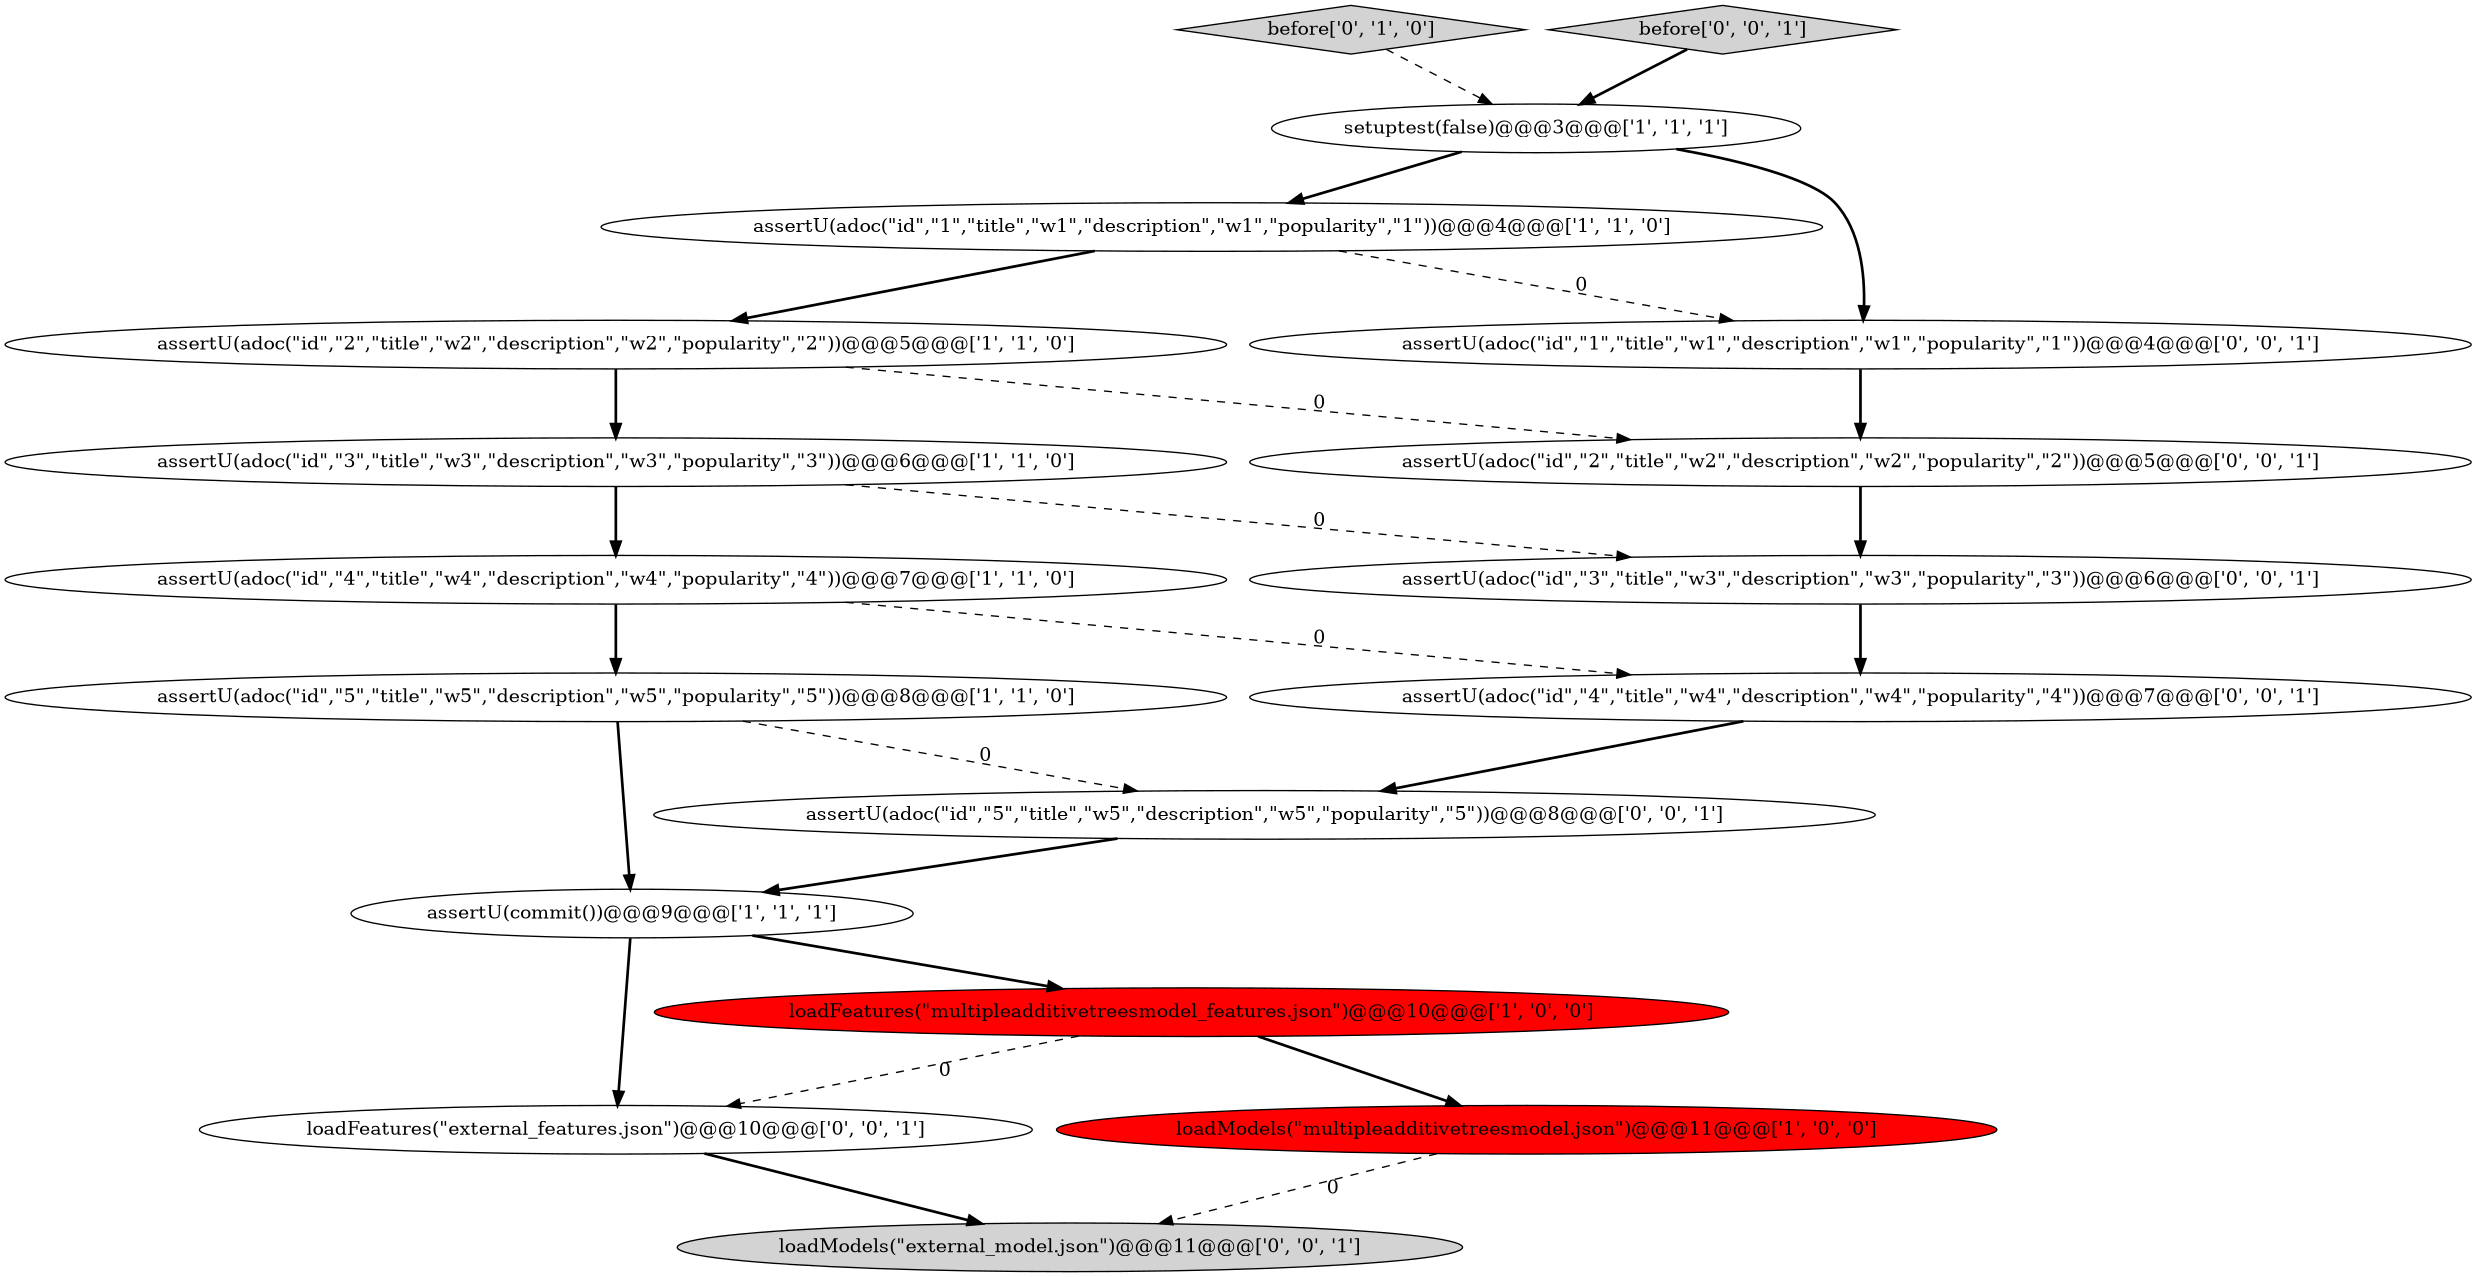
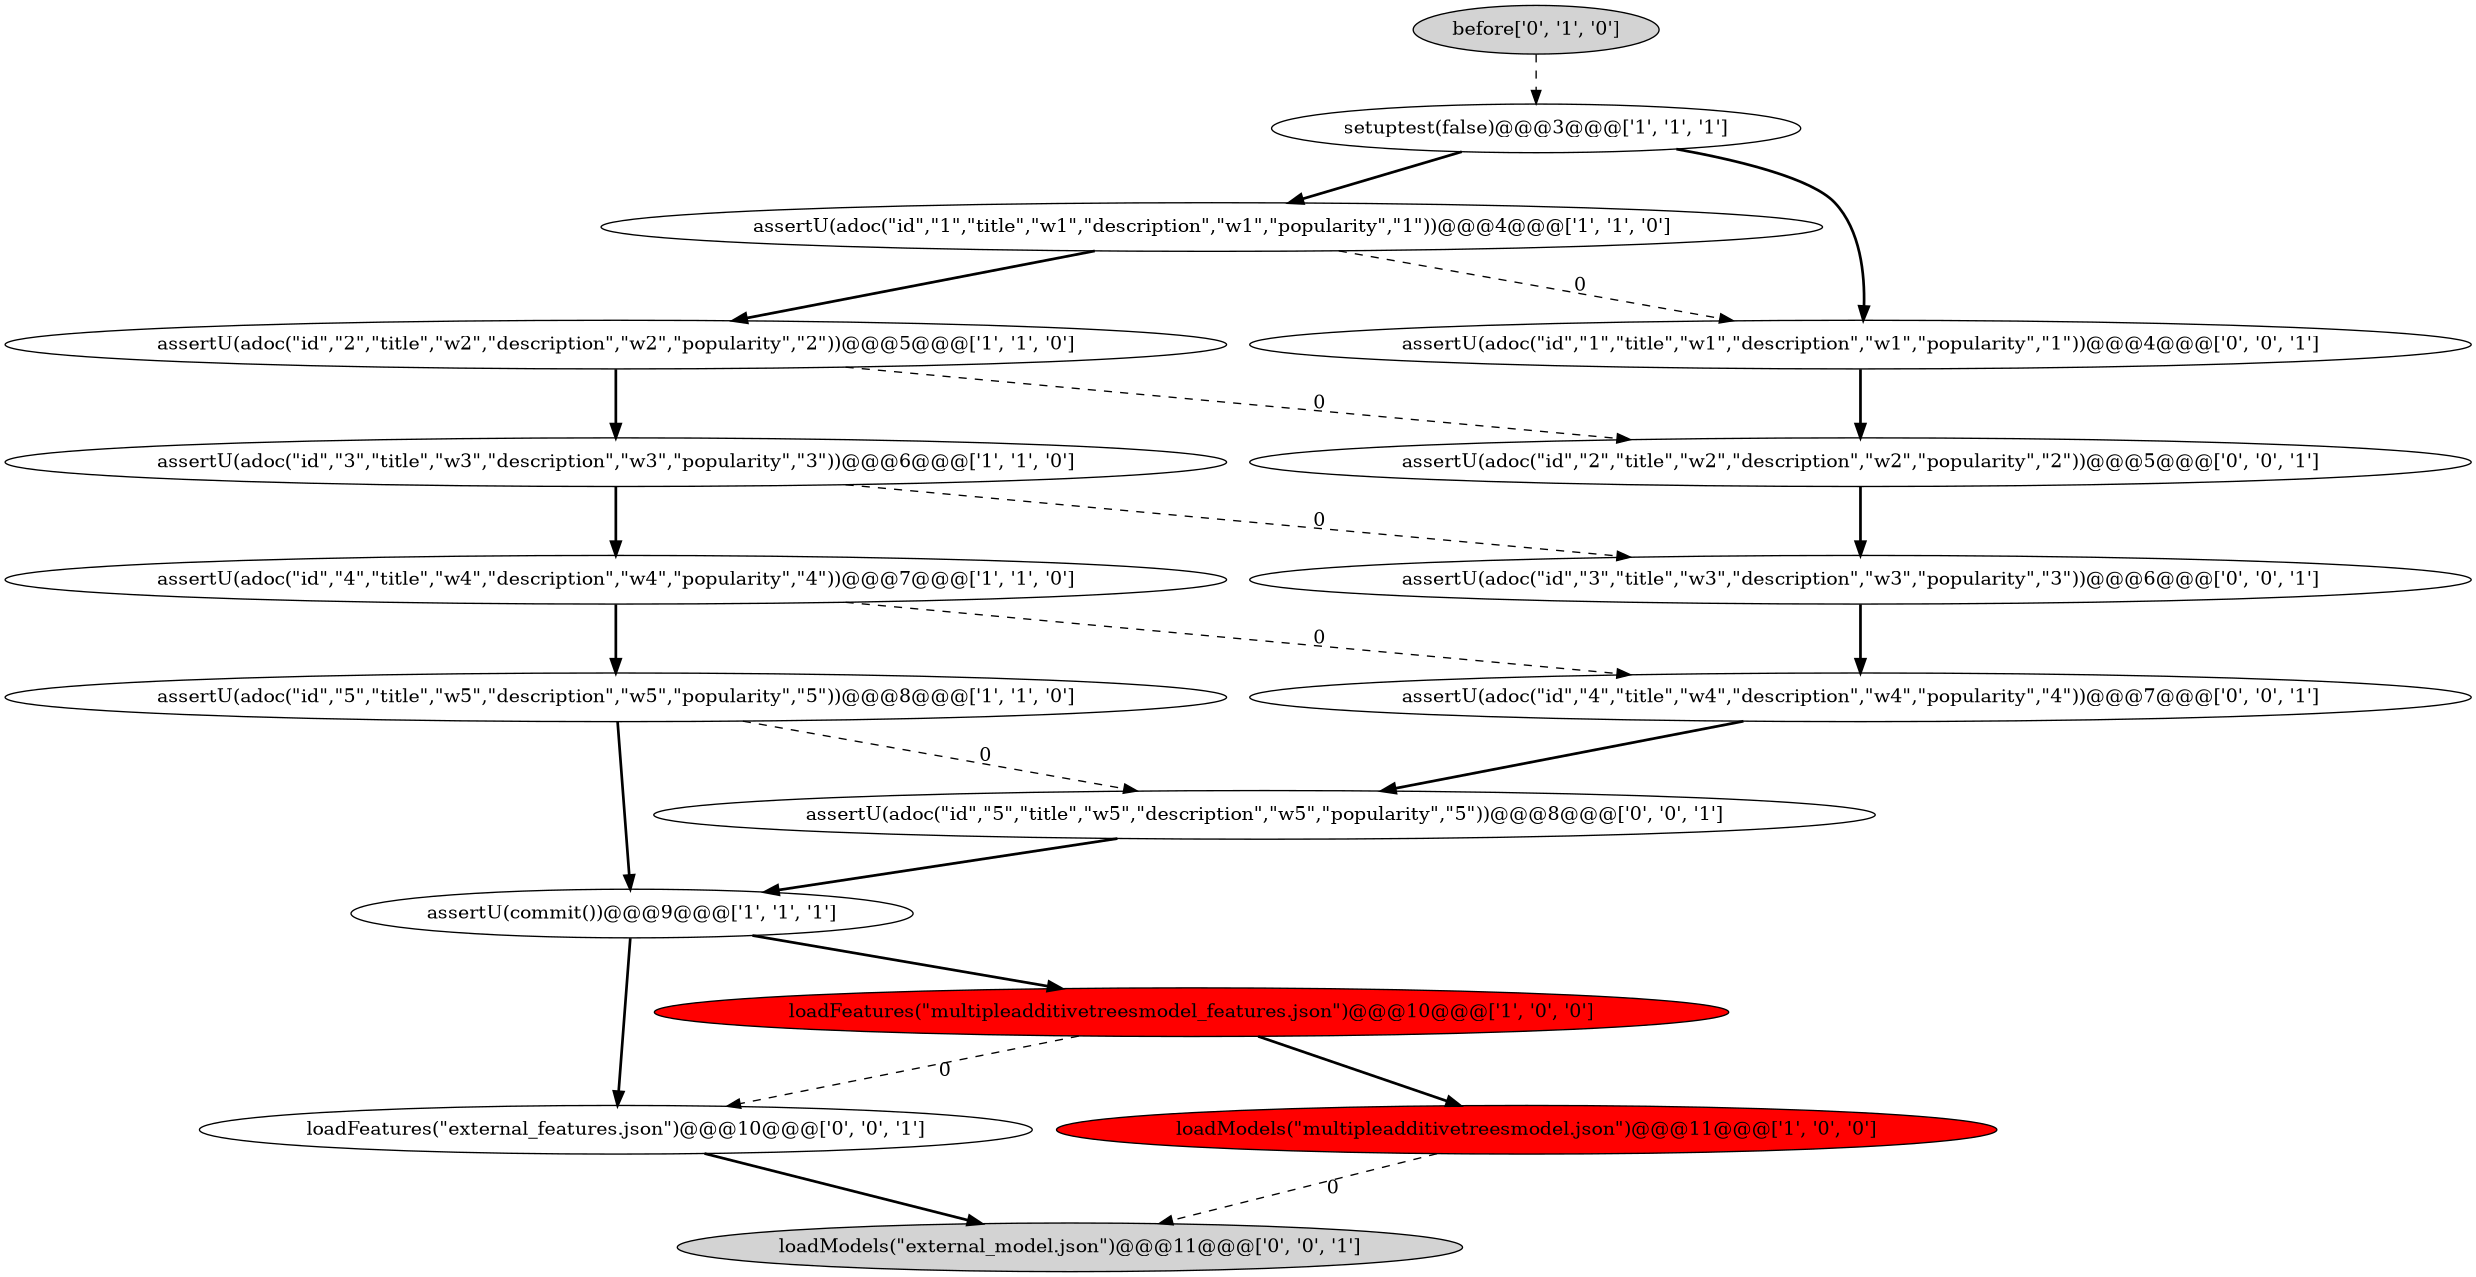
(1351, 30) -> (1536, 30)
(1723, 30) -> none
